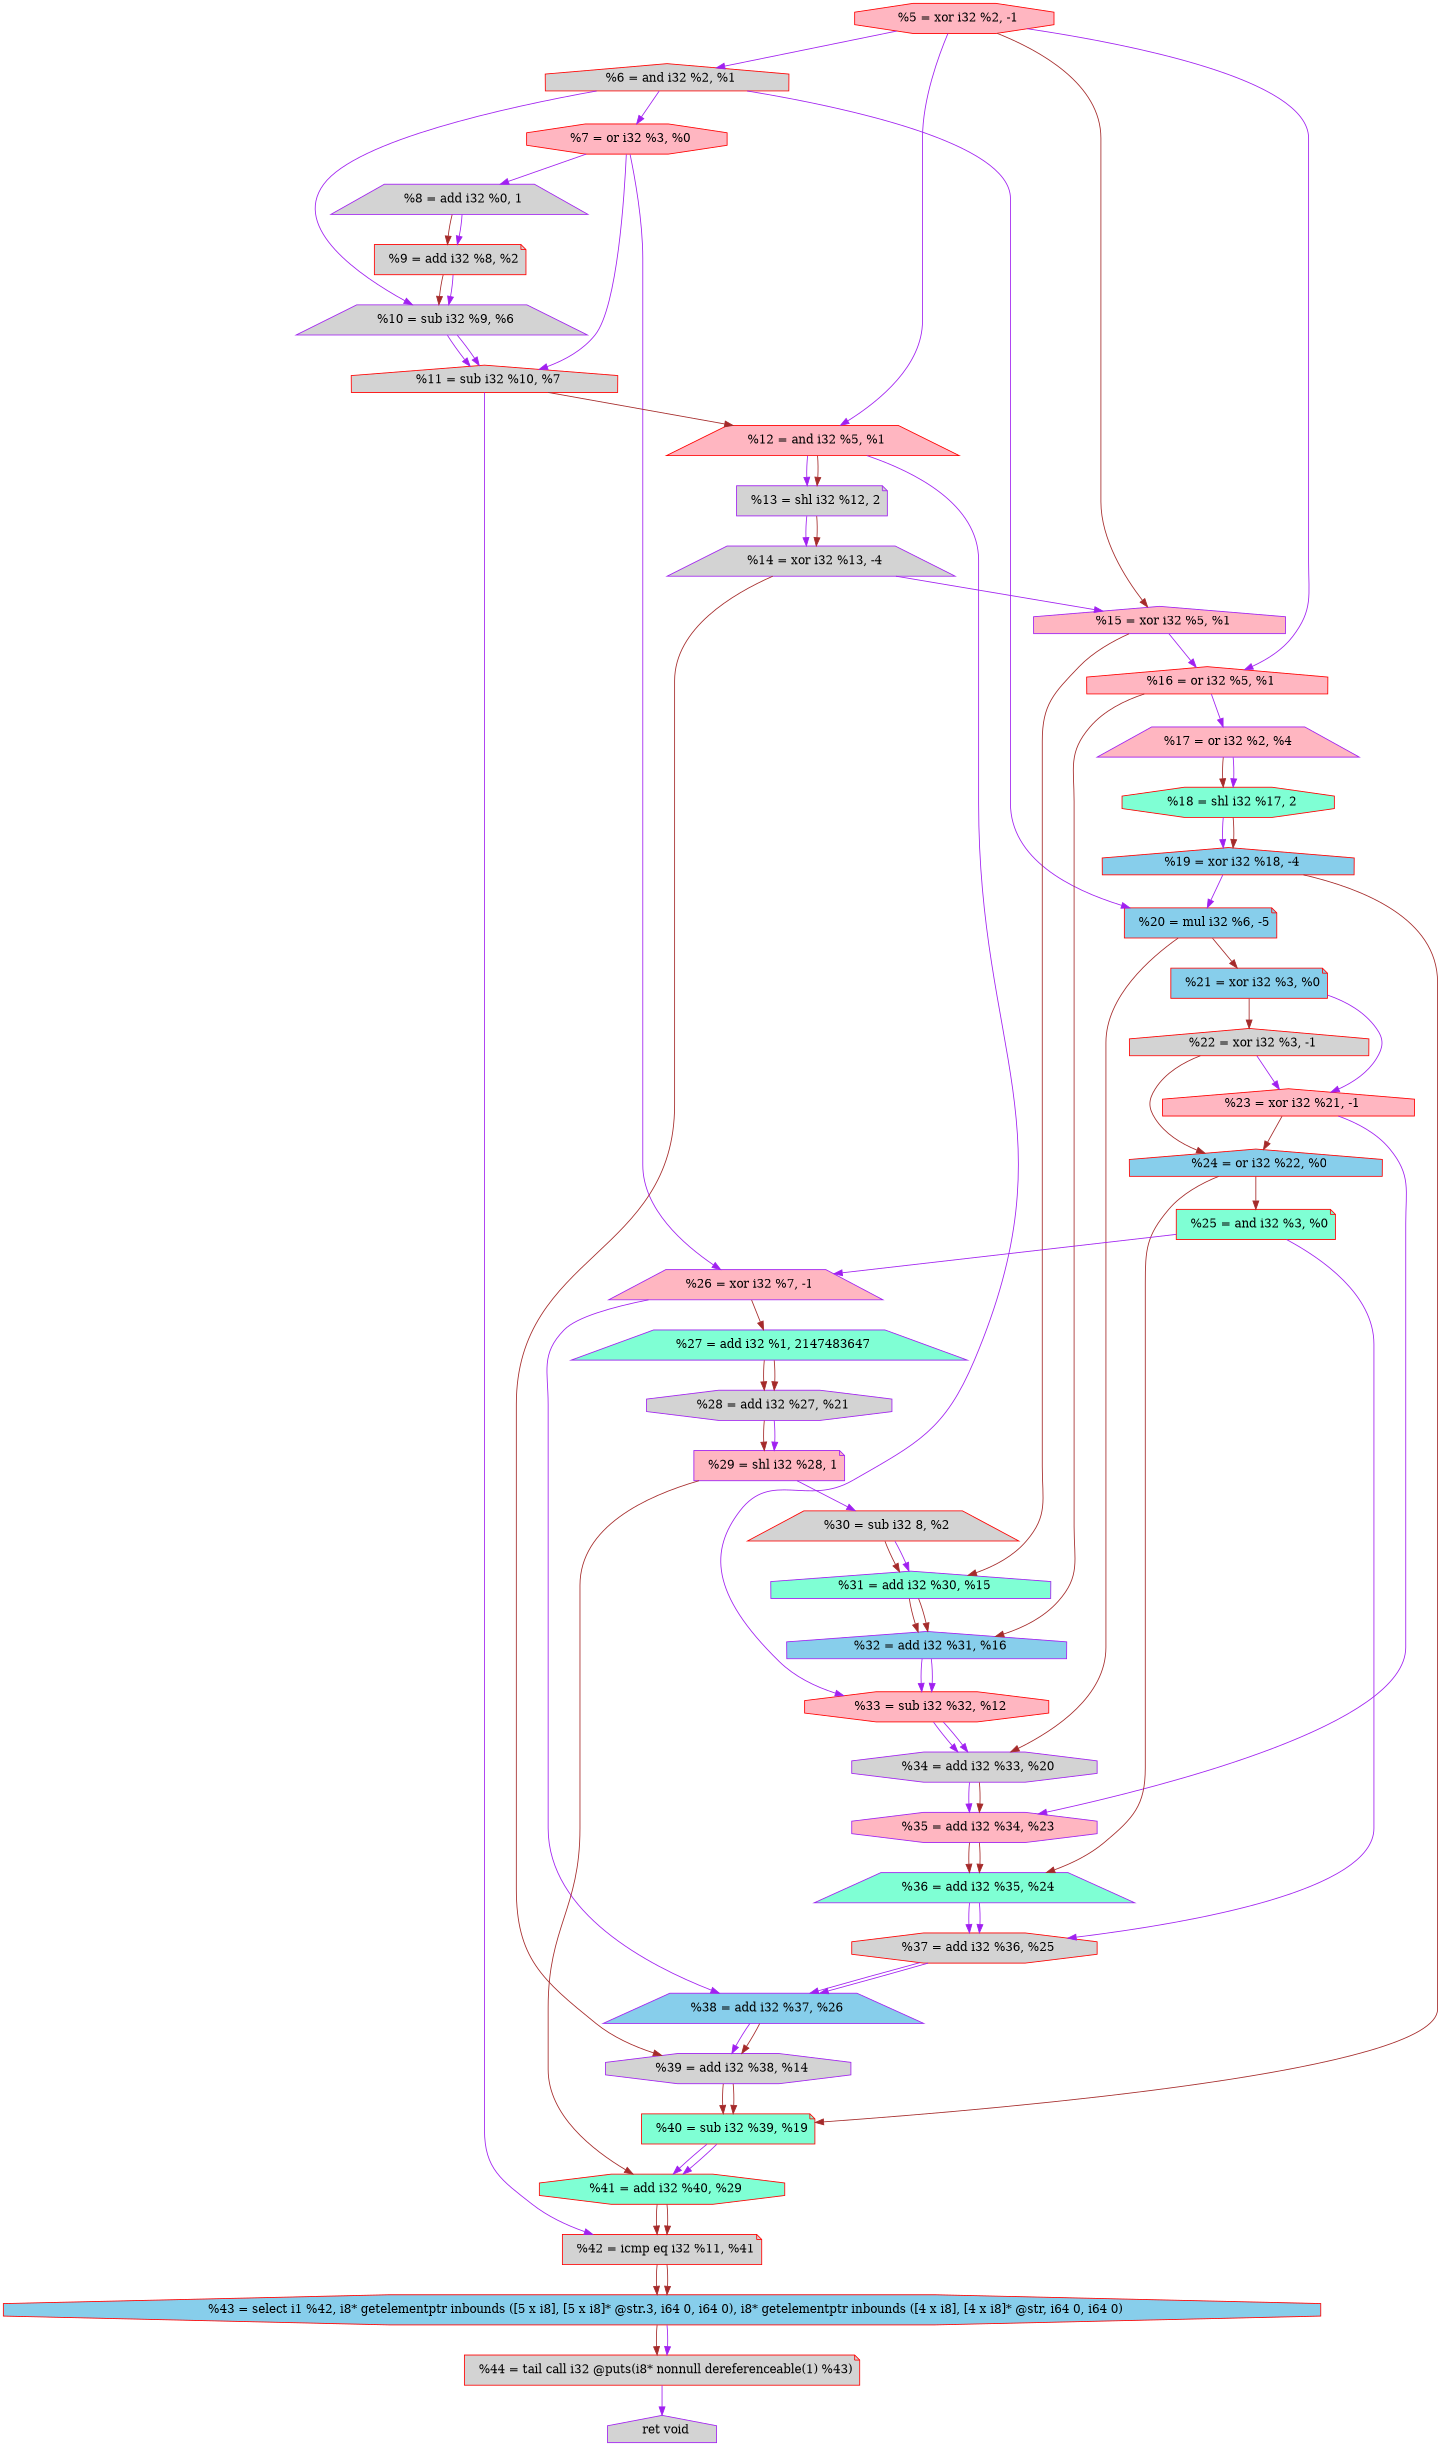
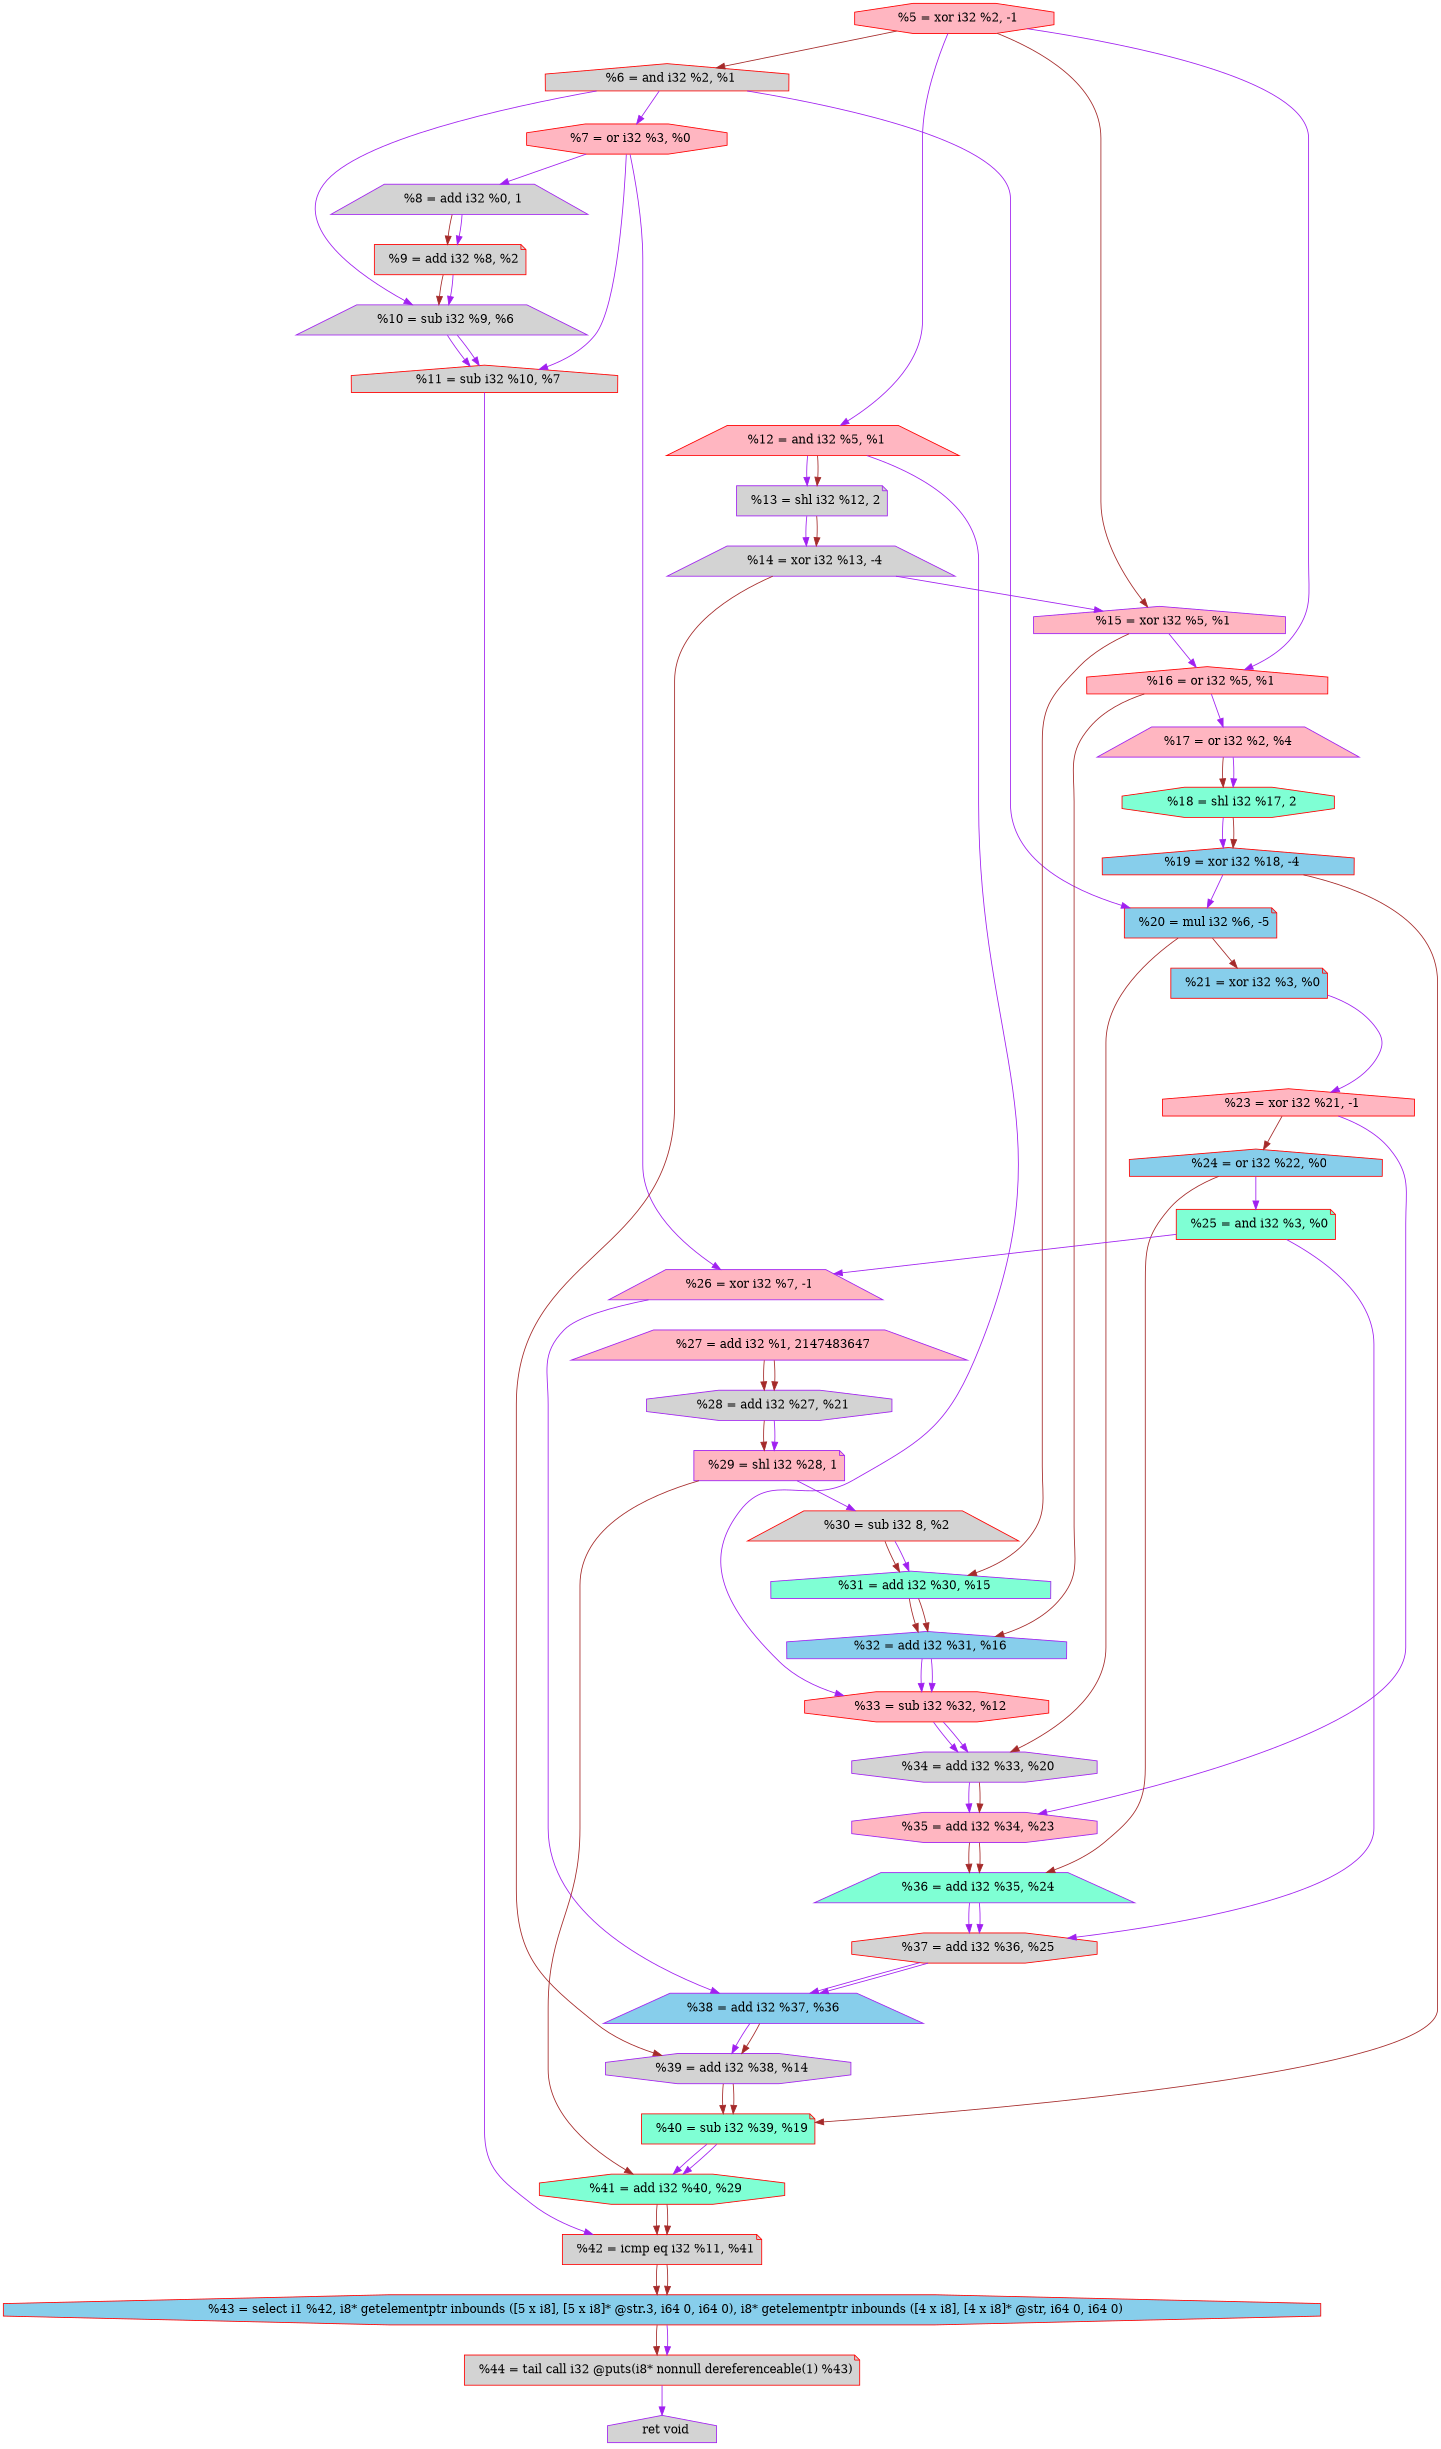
(811, 49) -> (811, 49)
(636, 408) -> none
(1249, 1044) -> none
(1256, 1189) -> (1256, 1189)
(756, 1311) -> none
(769, 1345) -> (769, 1345)
(763, 2008) -> (763, 2008)
